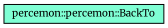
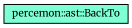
(84, 14) -> (66, 14)
